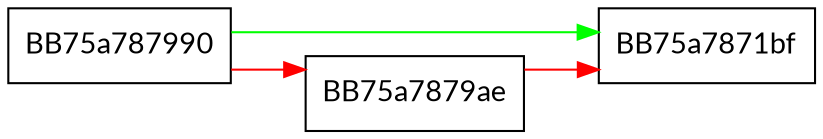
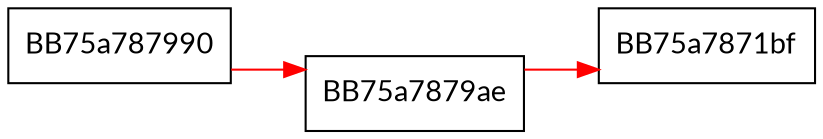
(405, 32) -> none
